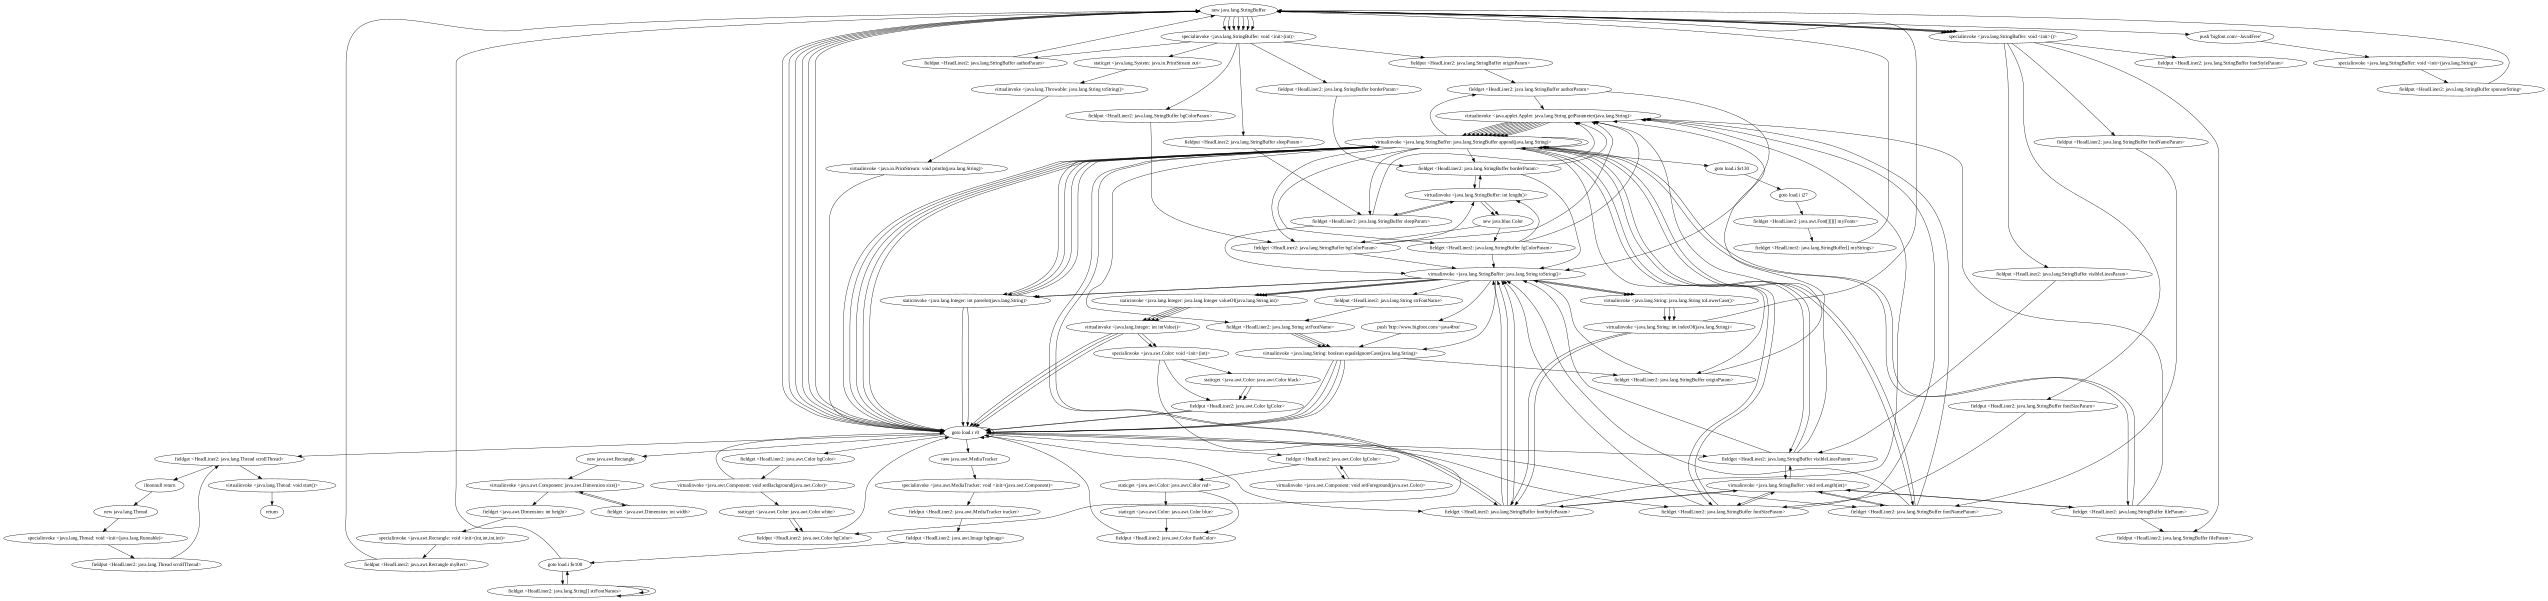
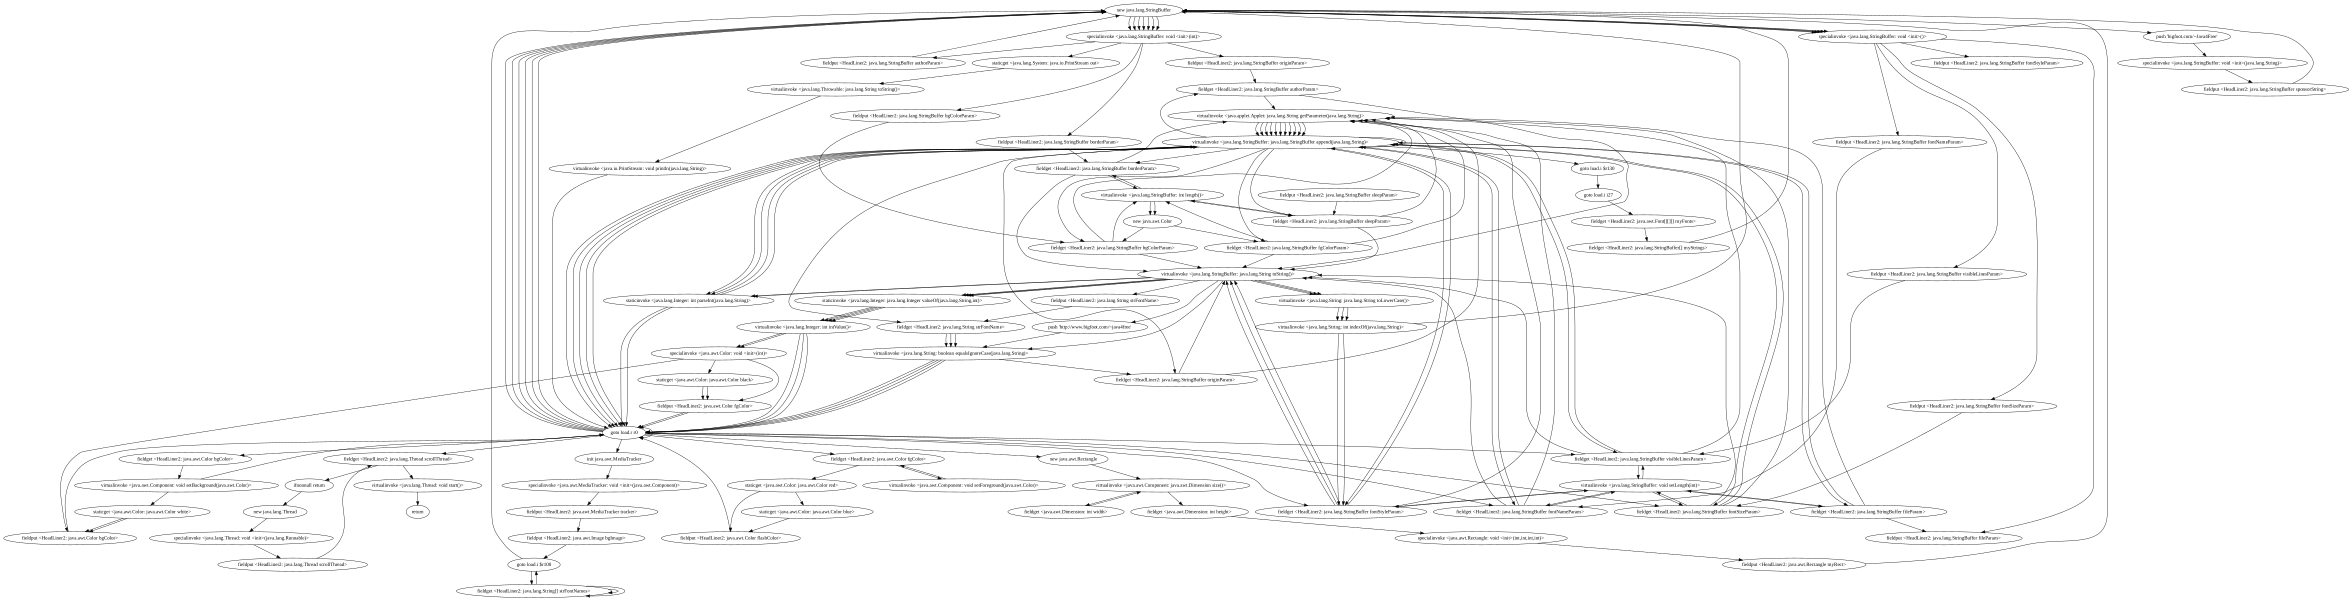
(1241, 88) -> none
(1503, 221) -> (1153, 221)
(969, 459) -> (614, 459)
